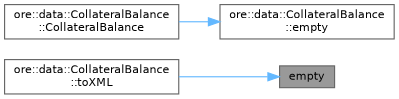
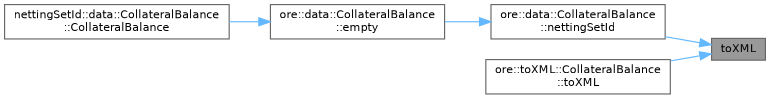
(92, 22) -> (117, 22)
none -> (578, 22)
(92, 77) -> (578, 77)
(307, 77) -> (738, 49)
